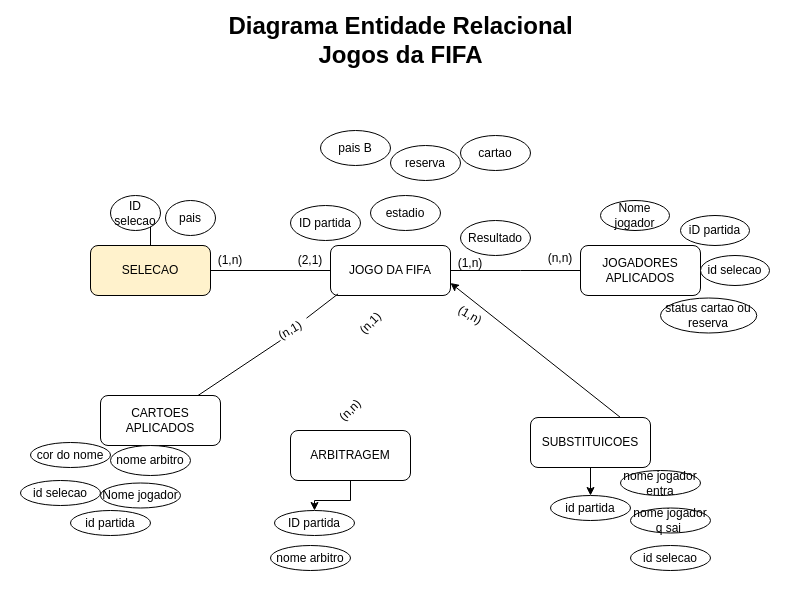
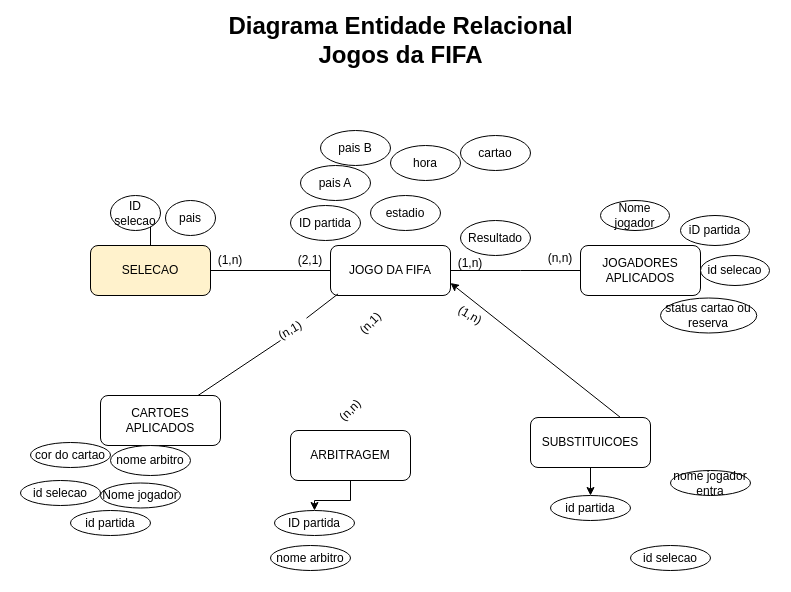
(426, 164) -> (426, 164)
none -> (336, 183)
(71, 456) -> (71, 456)
(661, 483) -> (711, 483)
(671, 521) -> none
